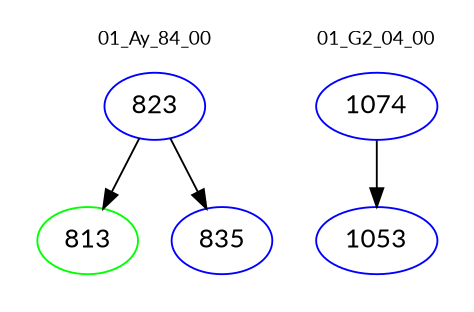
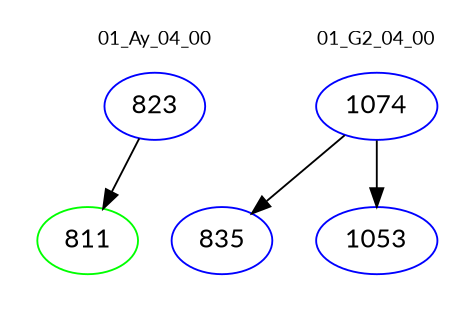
(155, 40) -> (155, 40)
(184, 165) -> (313, 162)
(88, 241) -> (88, 241)
